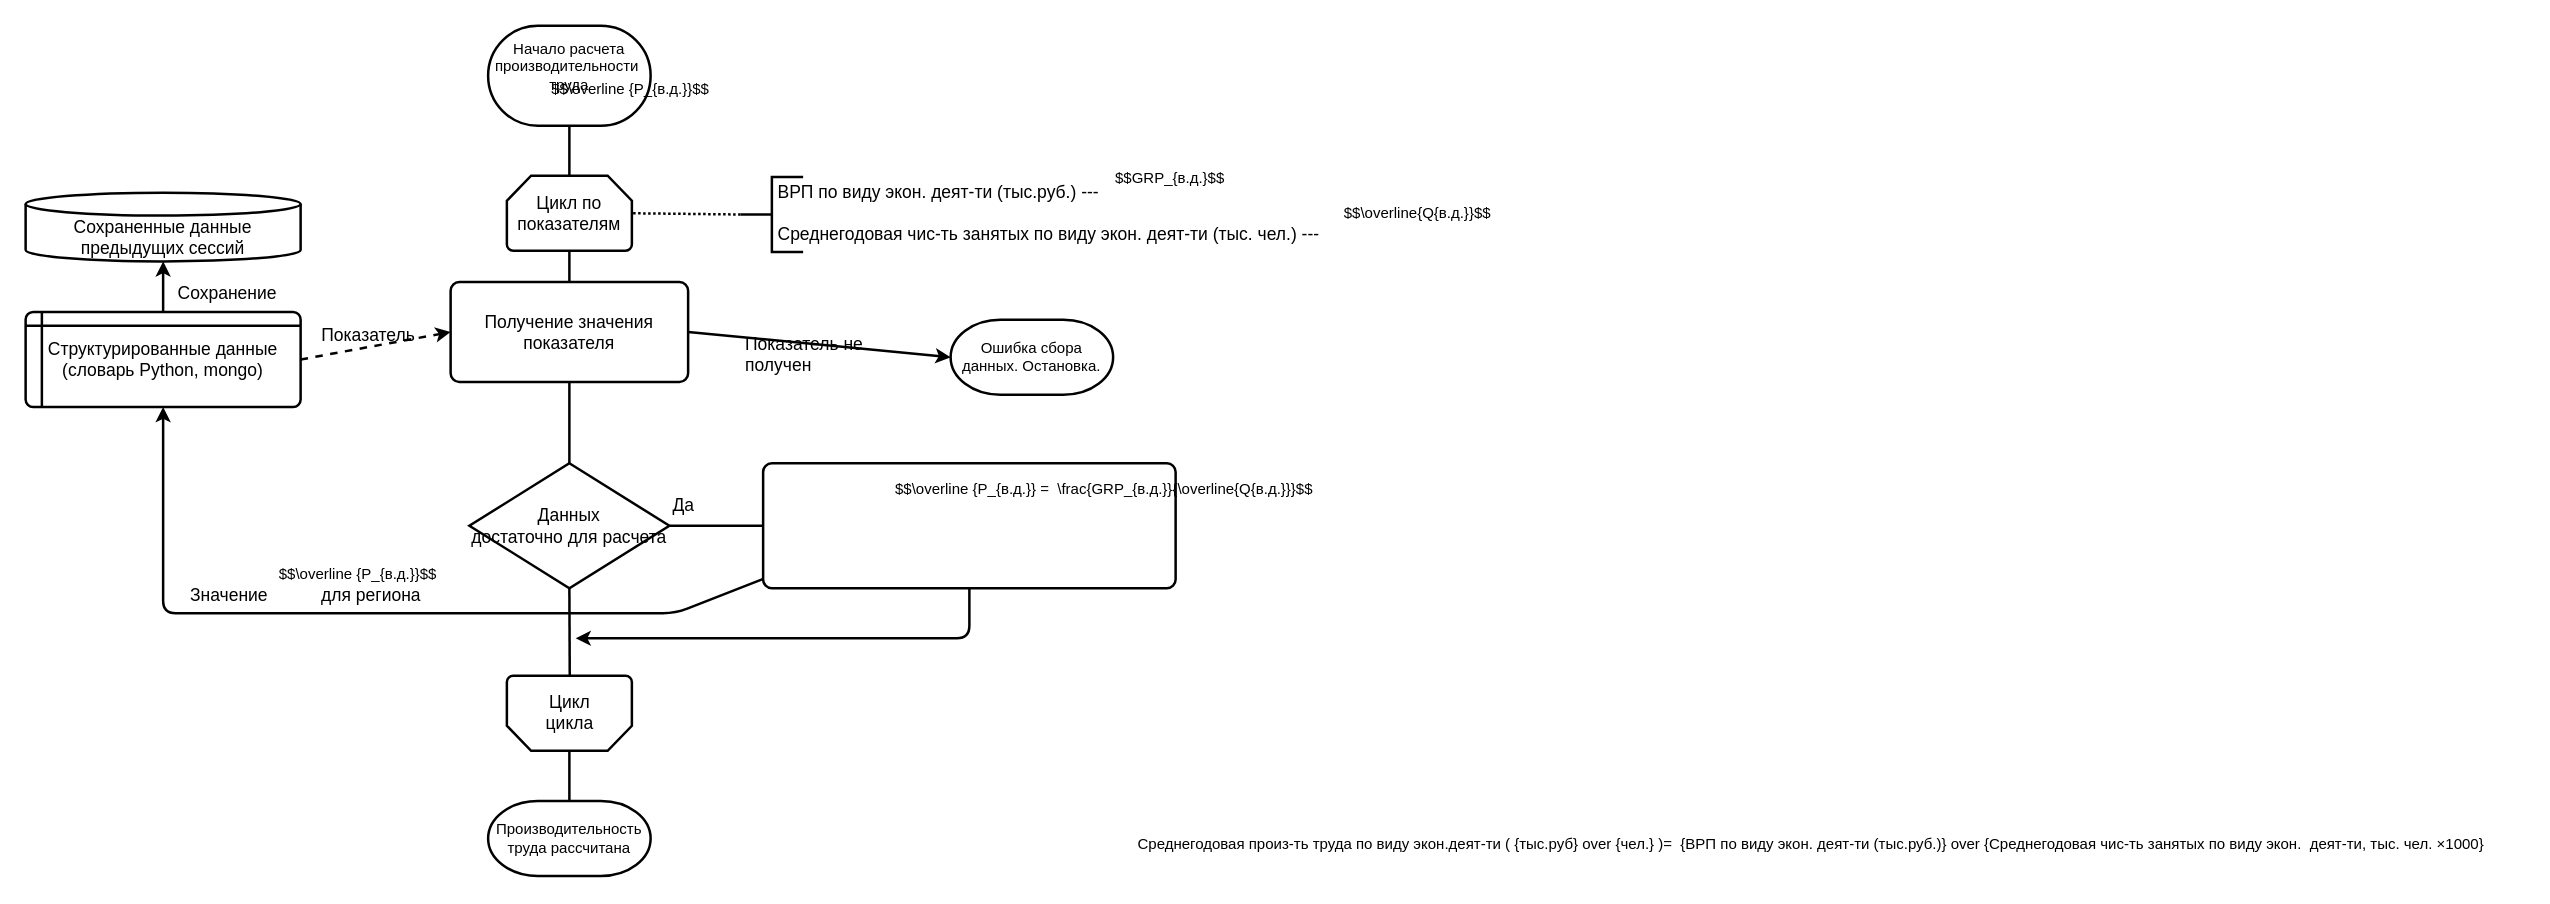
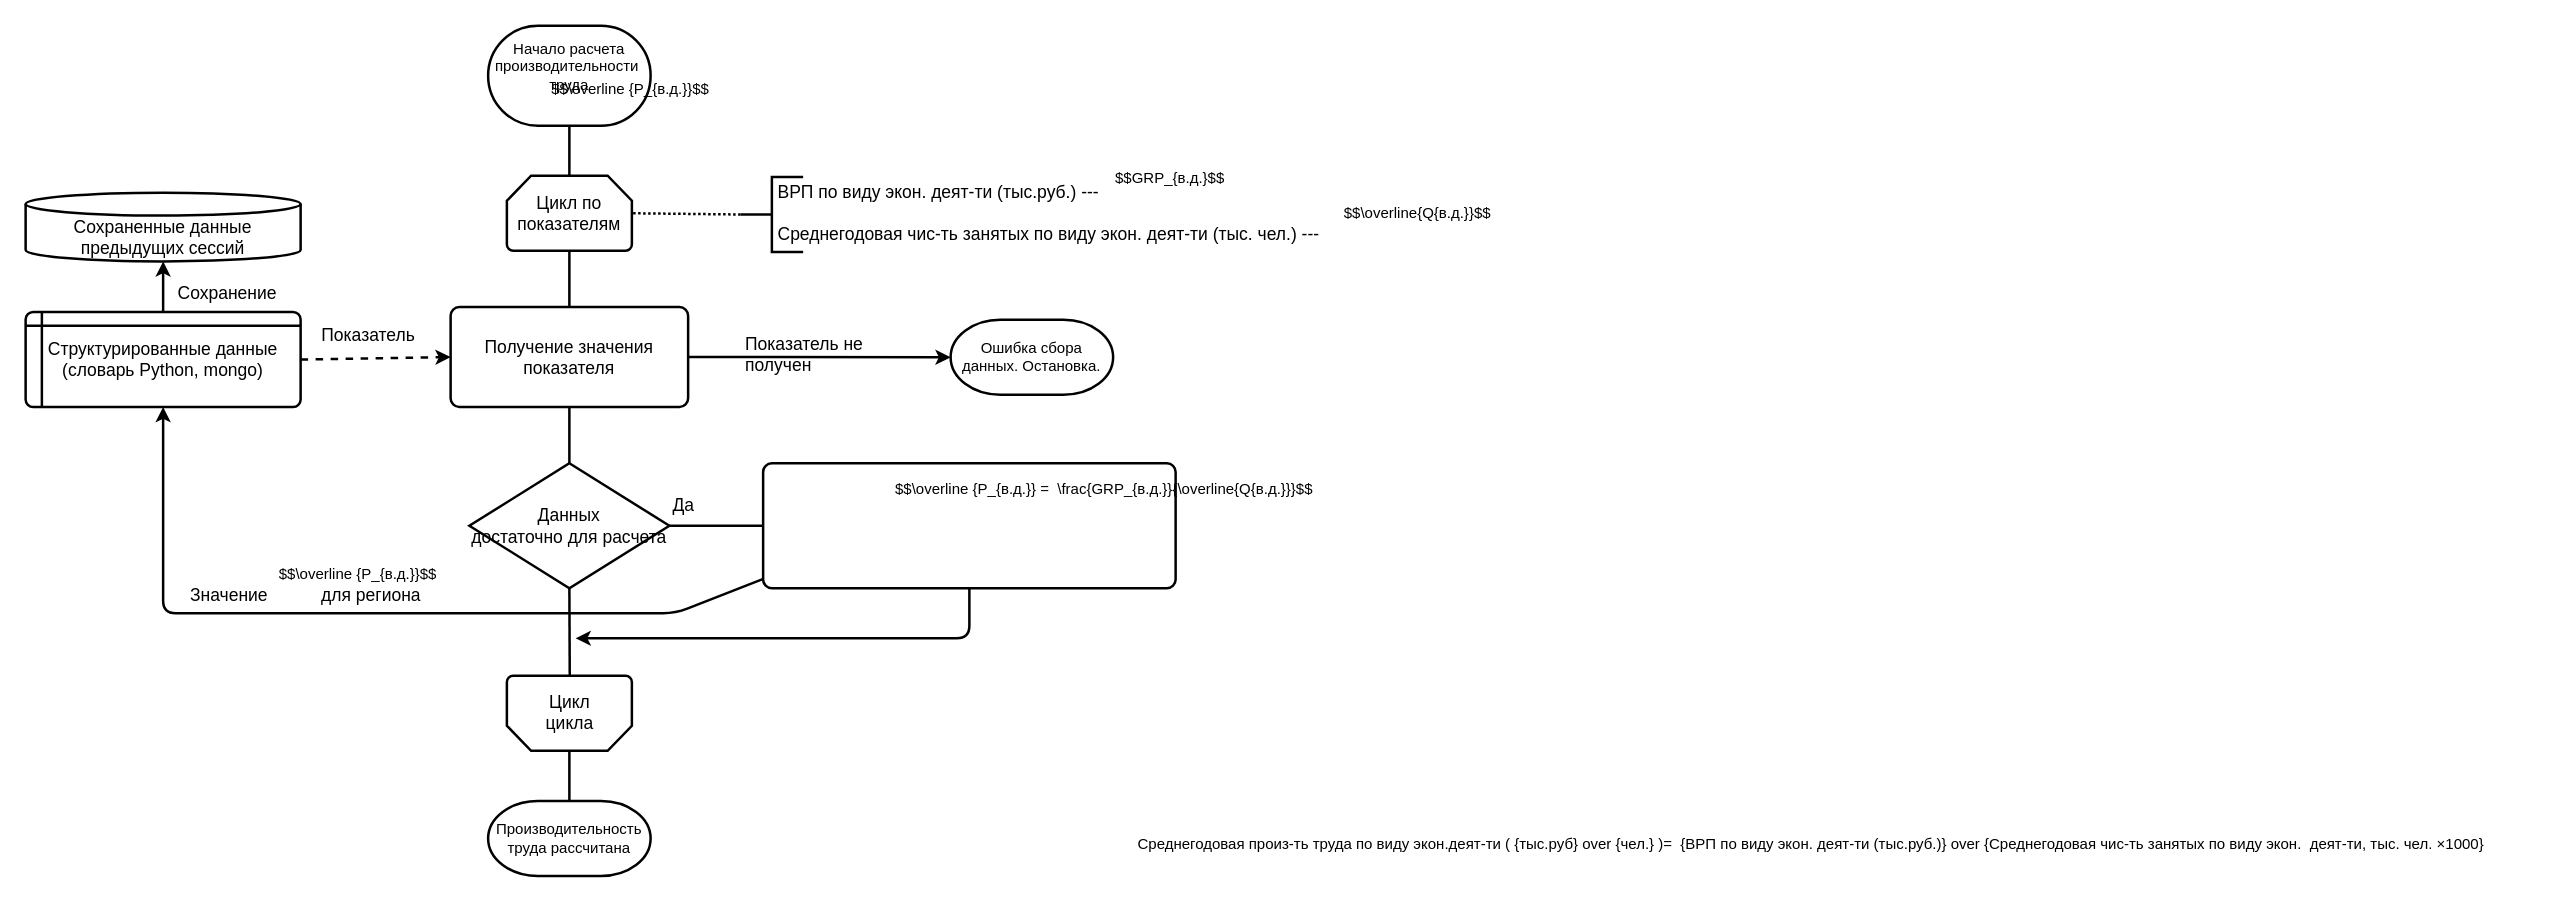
(569, 332) -> (569, 357)
